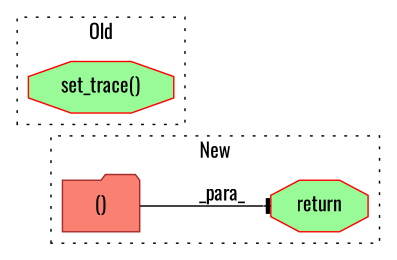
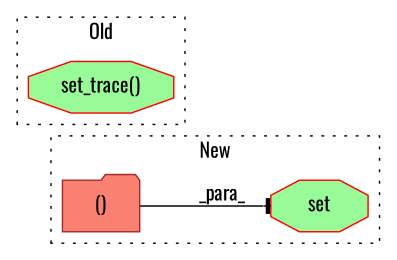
(319, 206) -> (319, 206)
